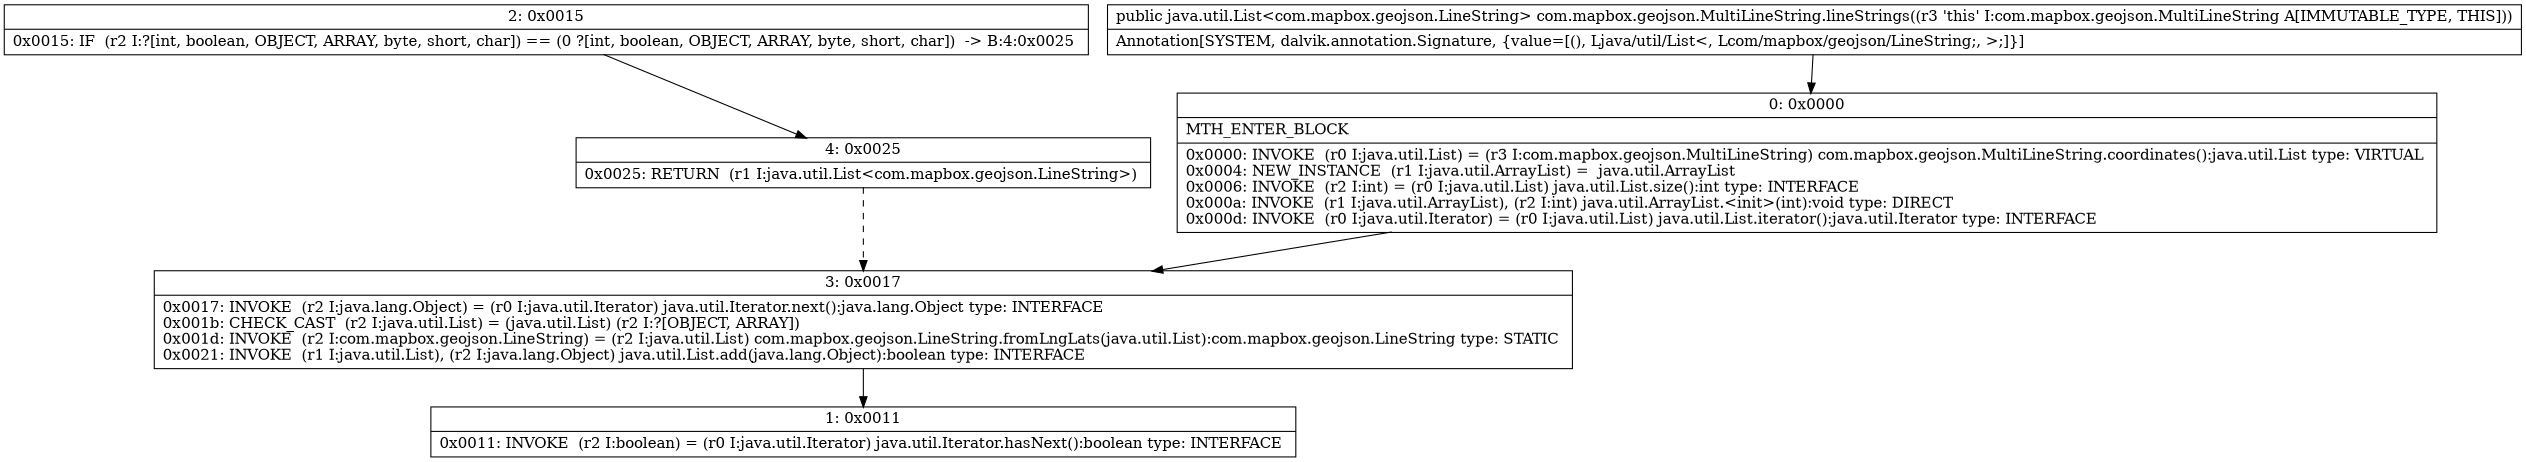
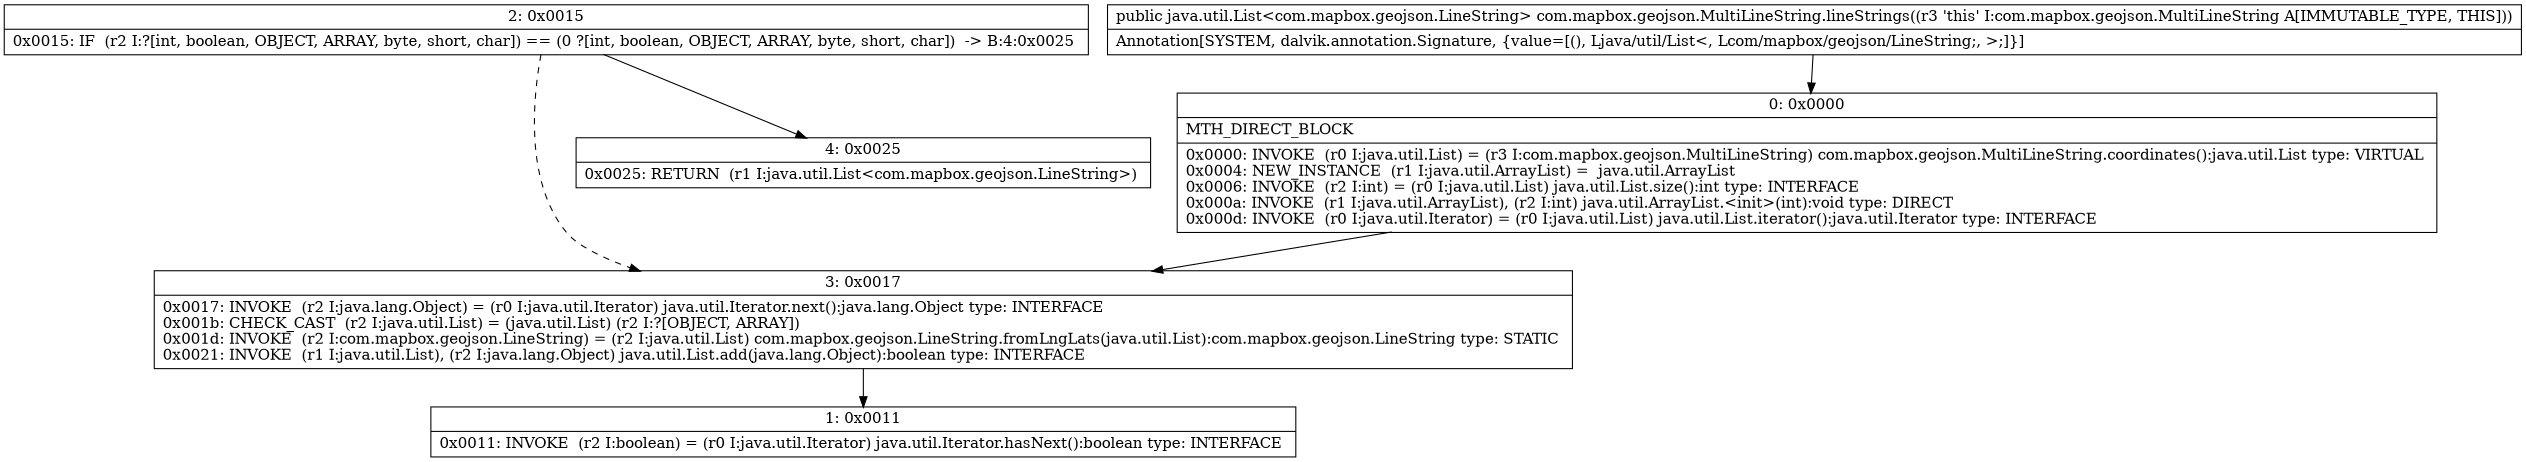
(1268, 130) -> (1270, 130)
(863, 224) -> (542, 183)
